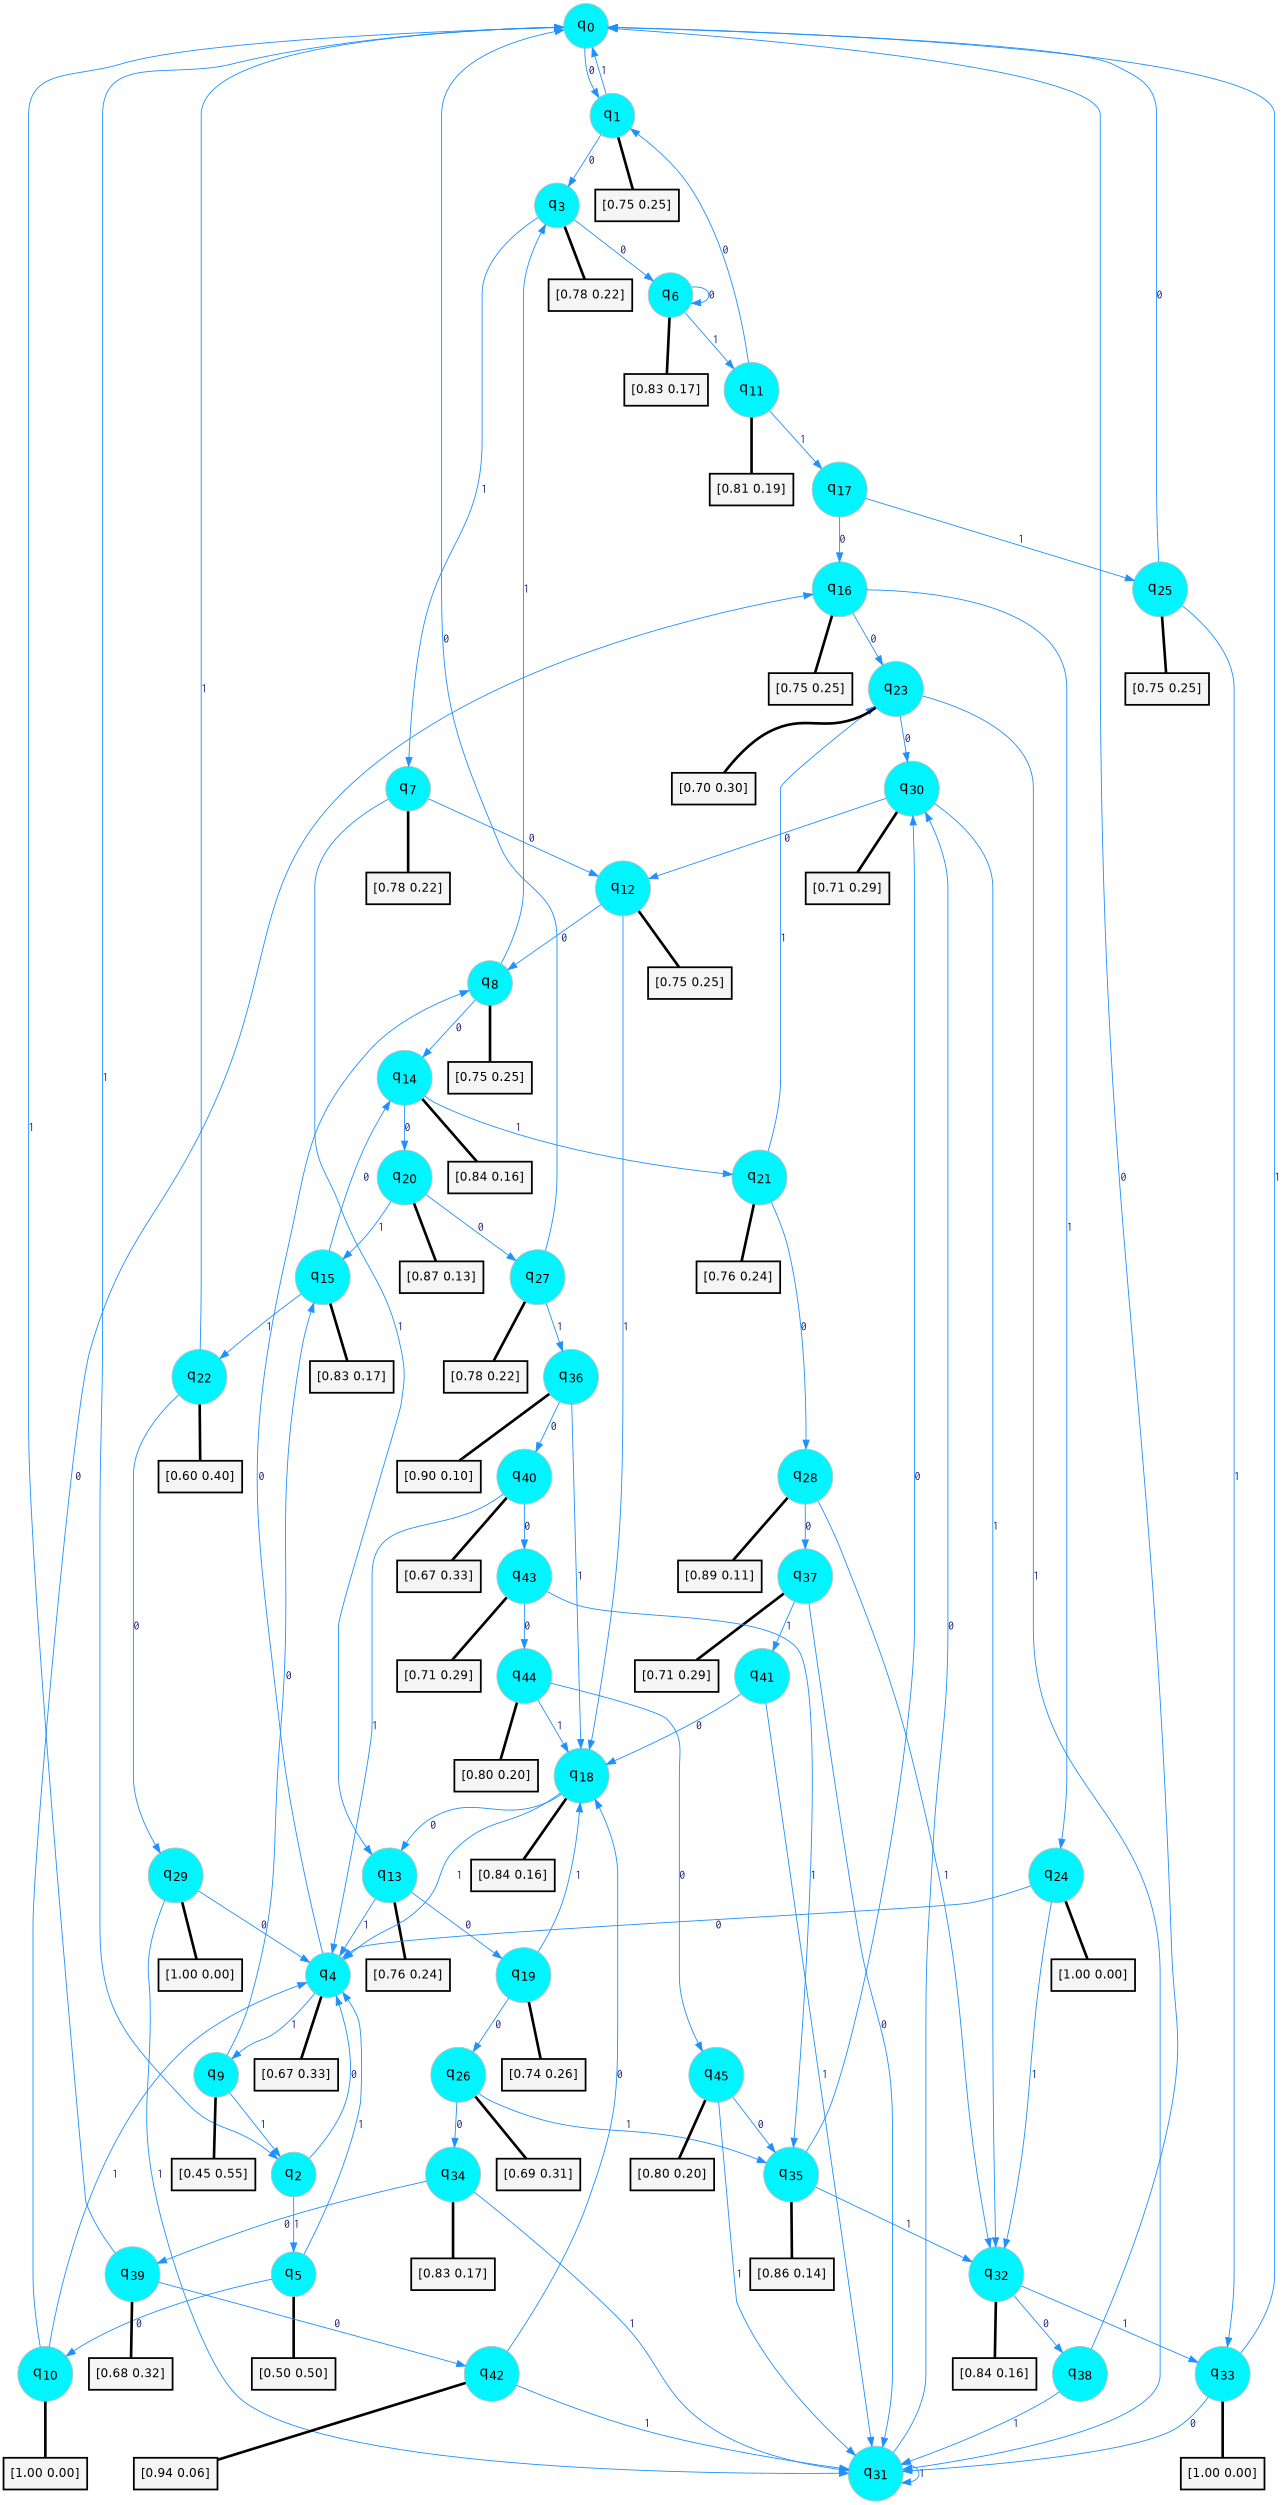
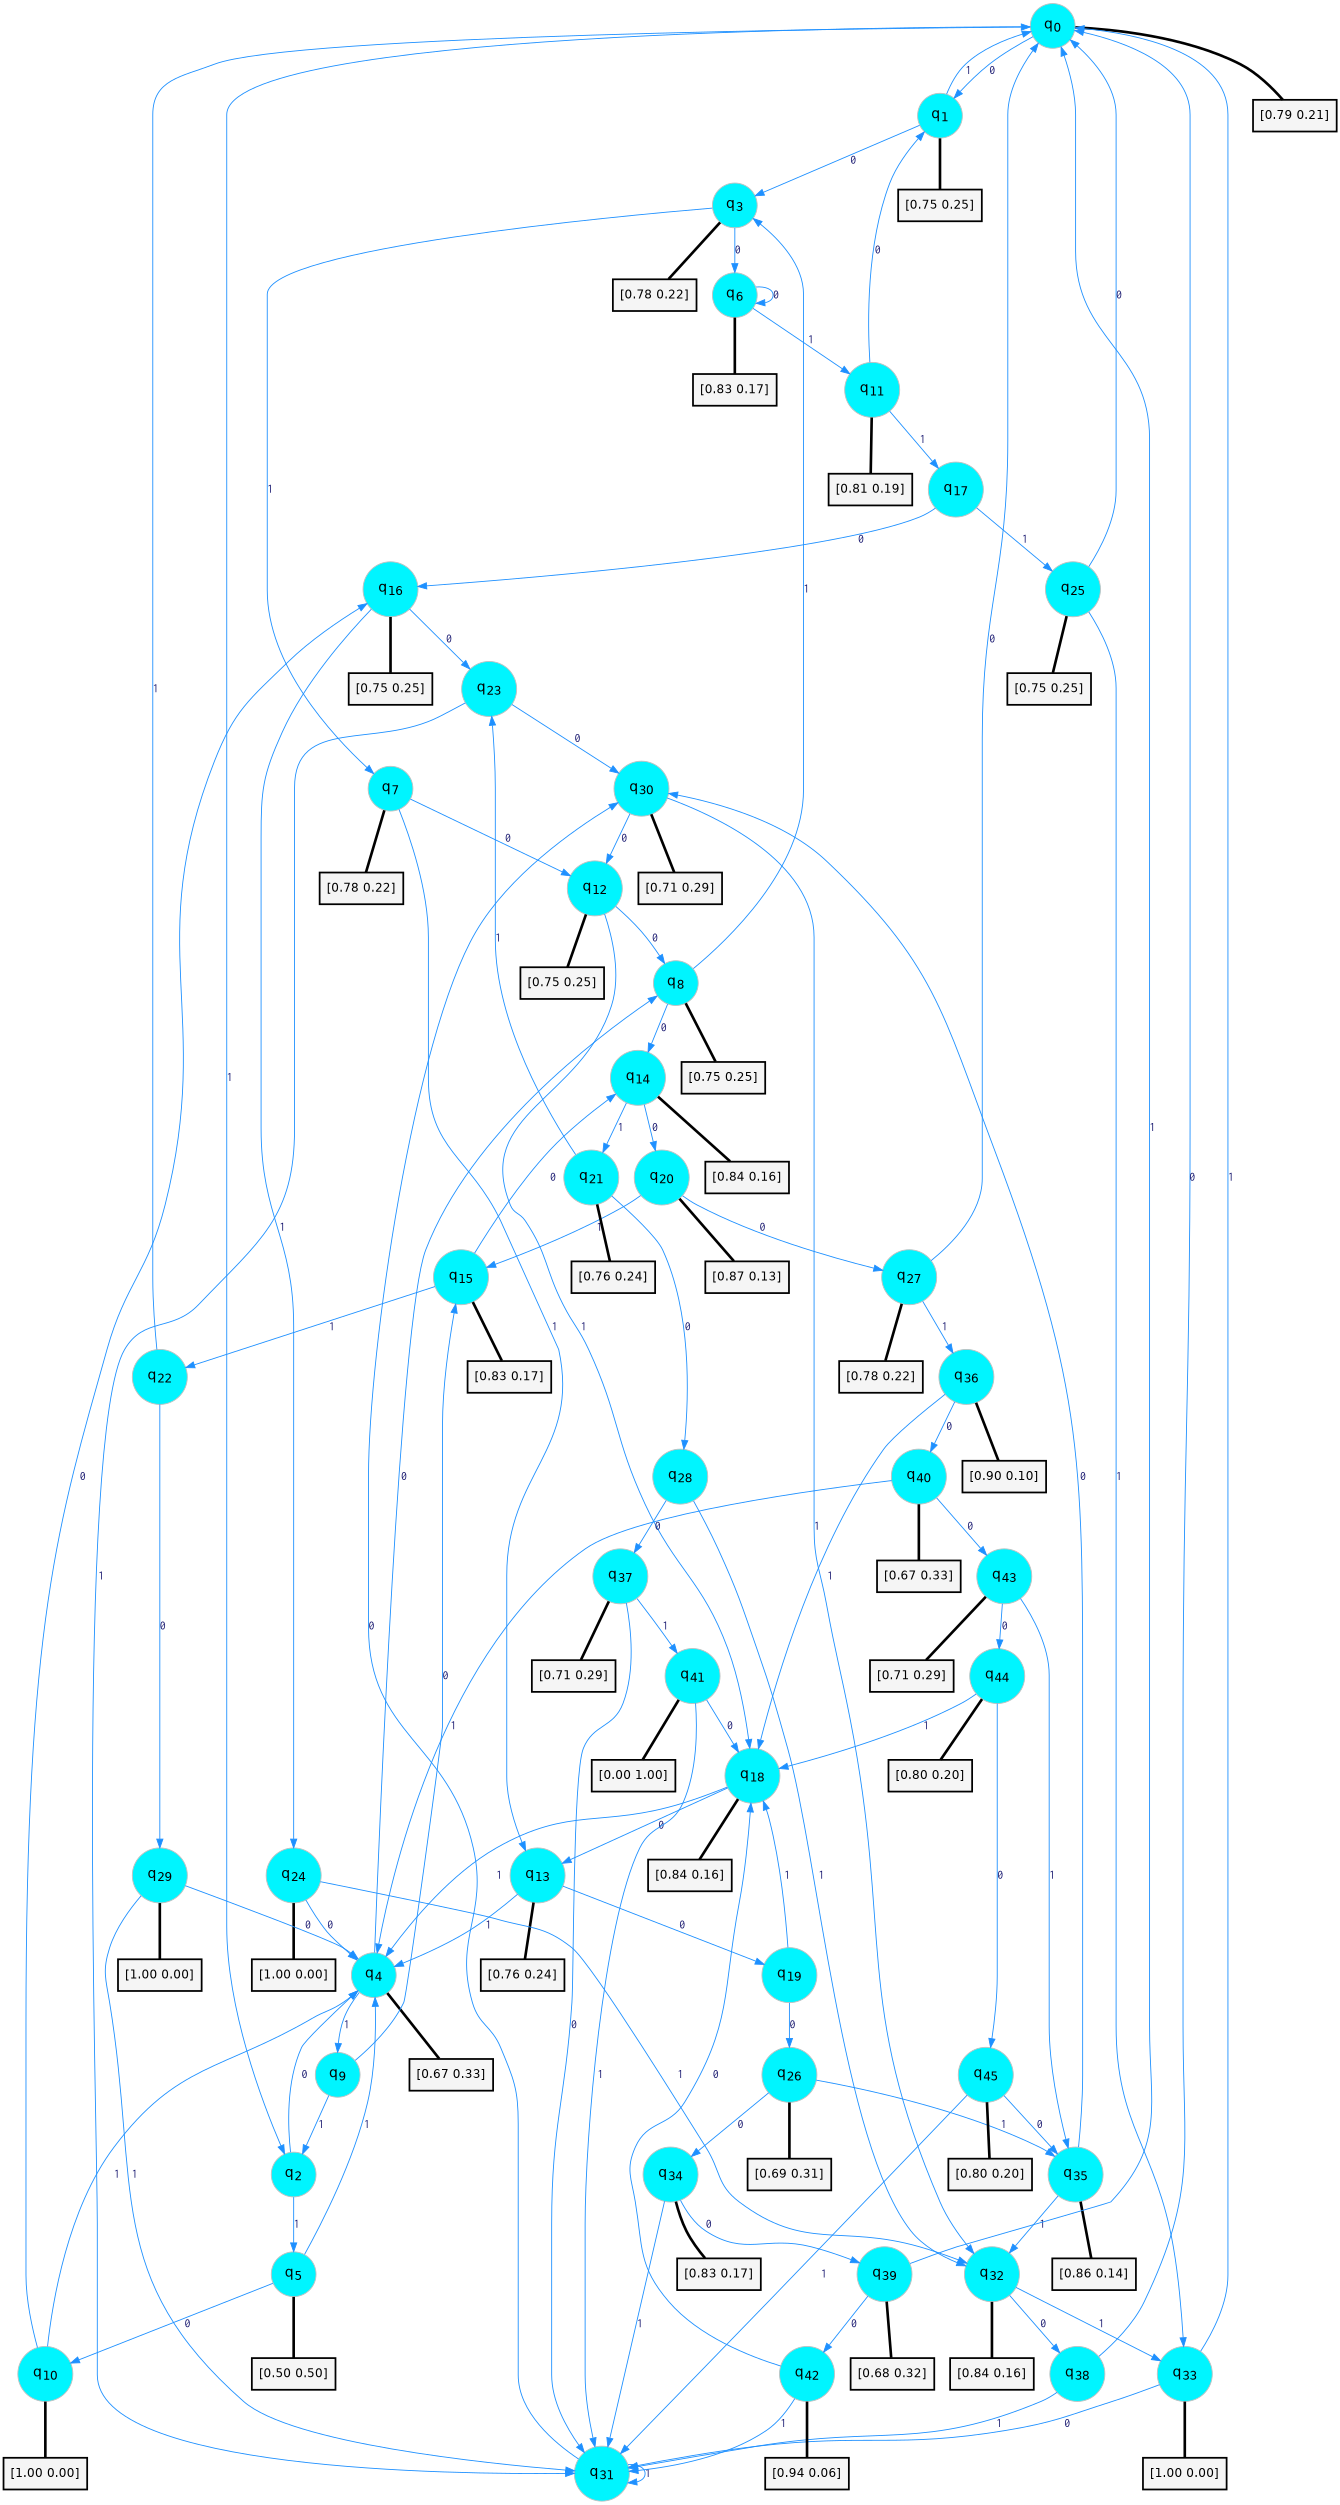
none -> (1295, 116)
(714, 789) -> none
(200, 1477) -> none
(720, 1576) -> none
none -> (634, 1776)
(544, 2075) -> none
(214, 2175) -> none
